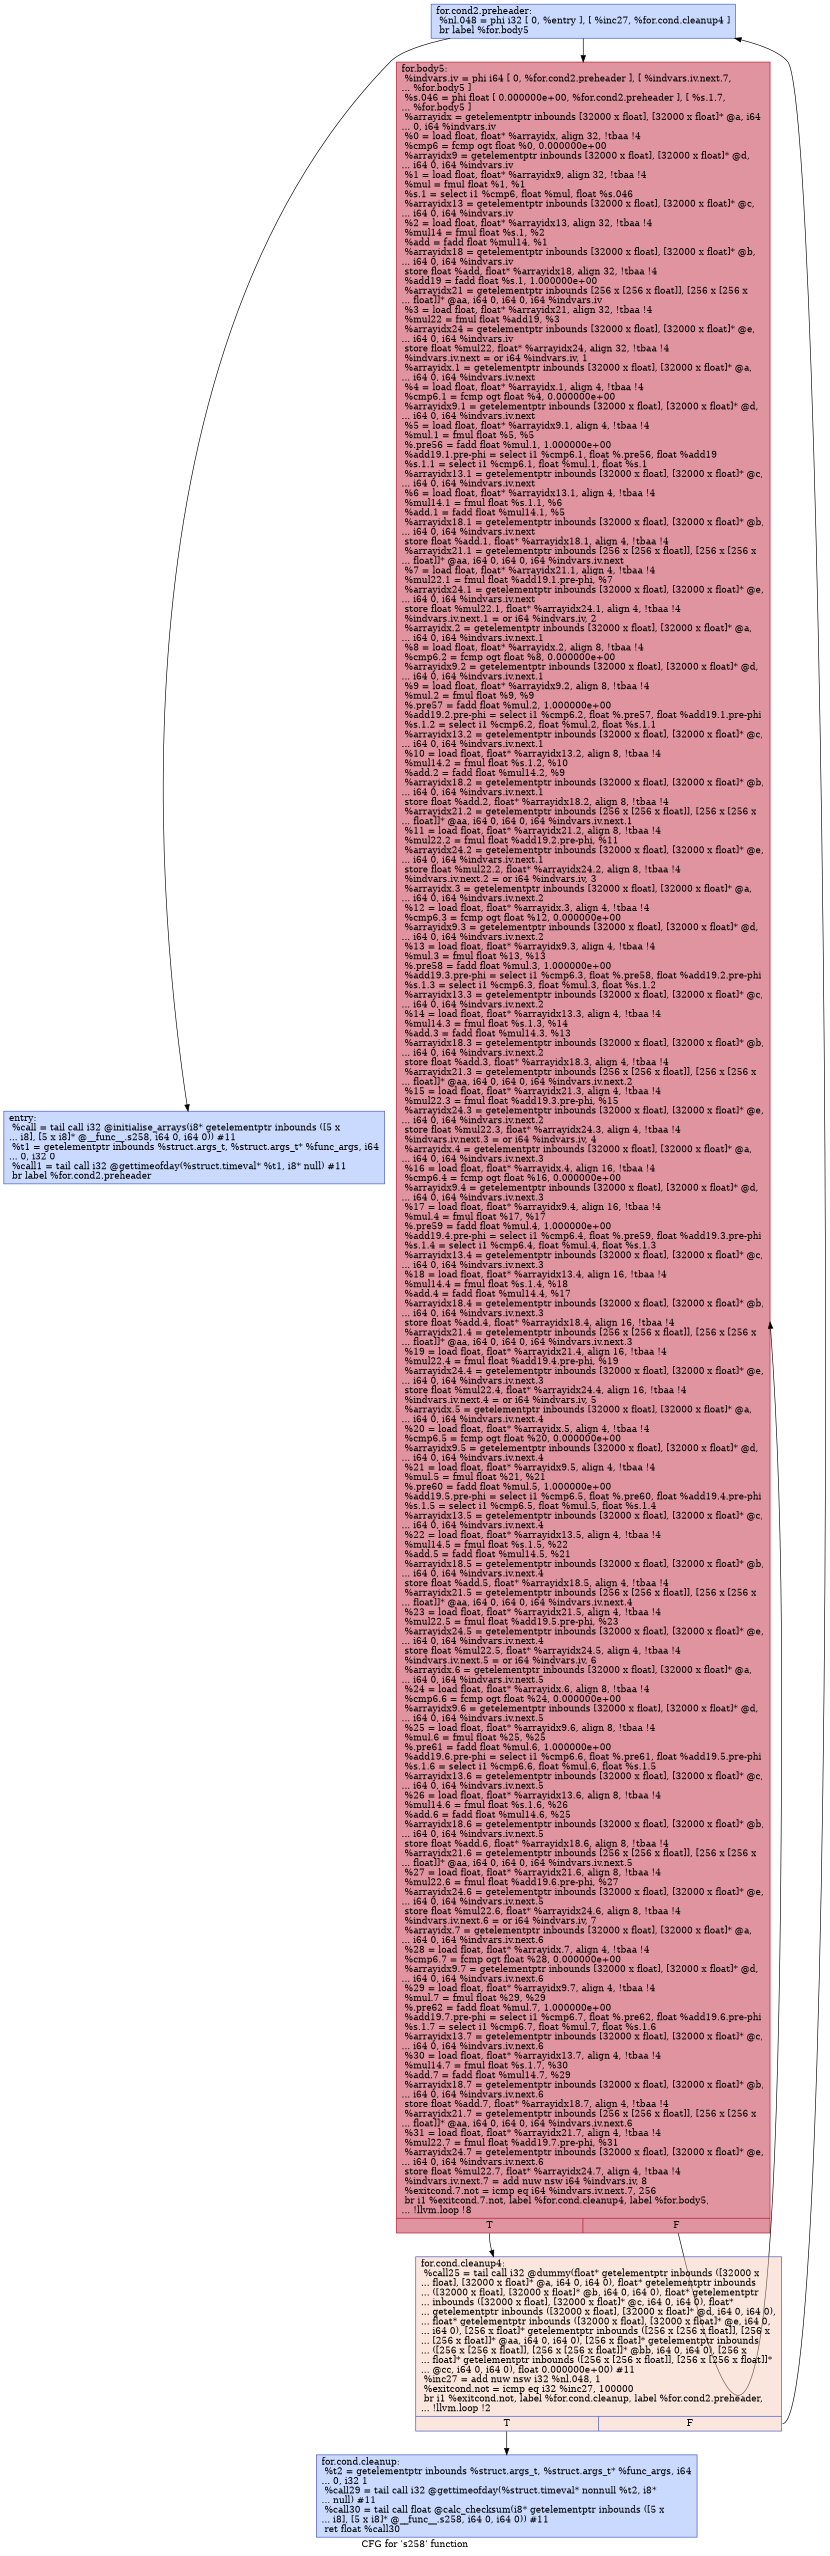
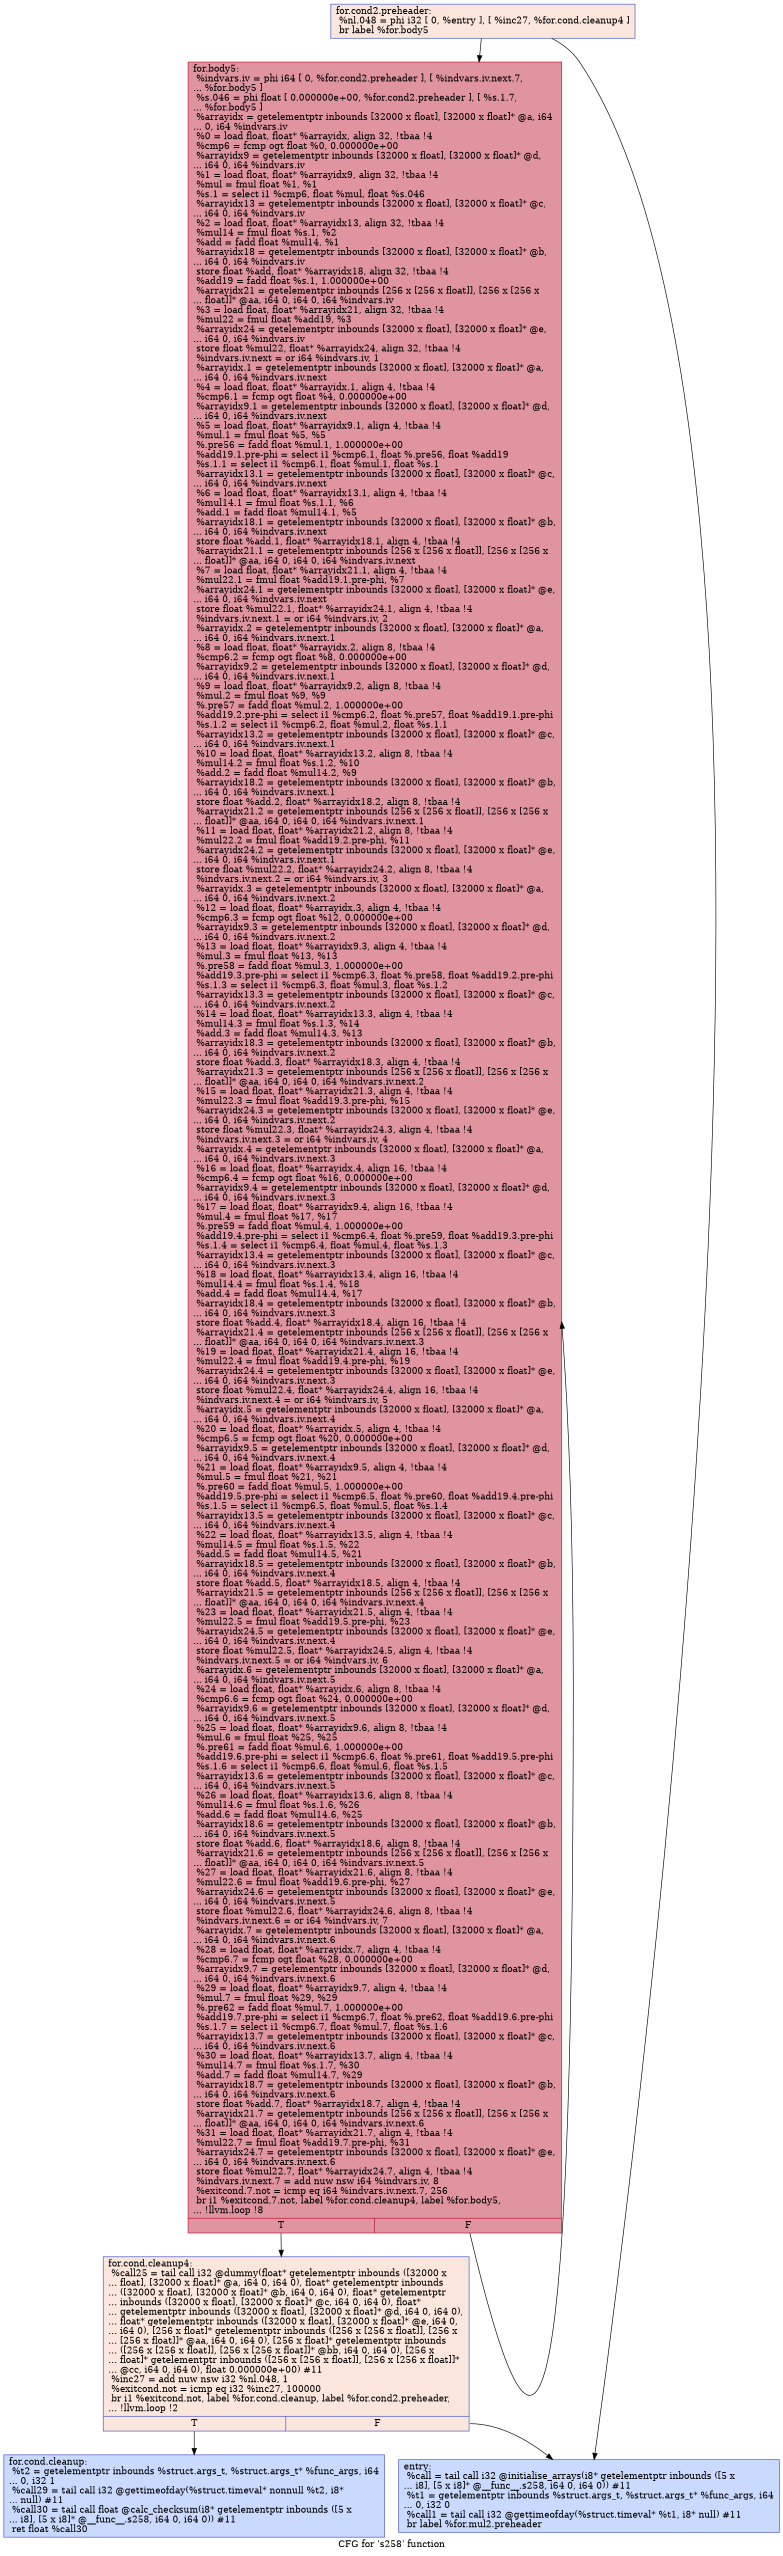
(583, 21) -> (483, 21)
(80, 1176) -> (473, 2525)
(825, 1217) -> (511, 2433)
